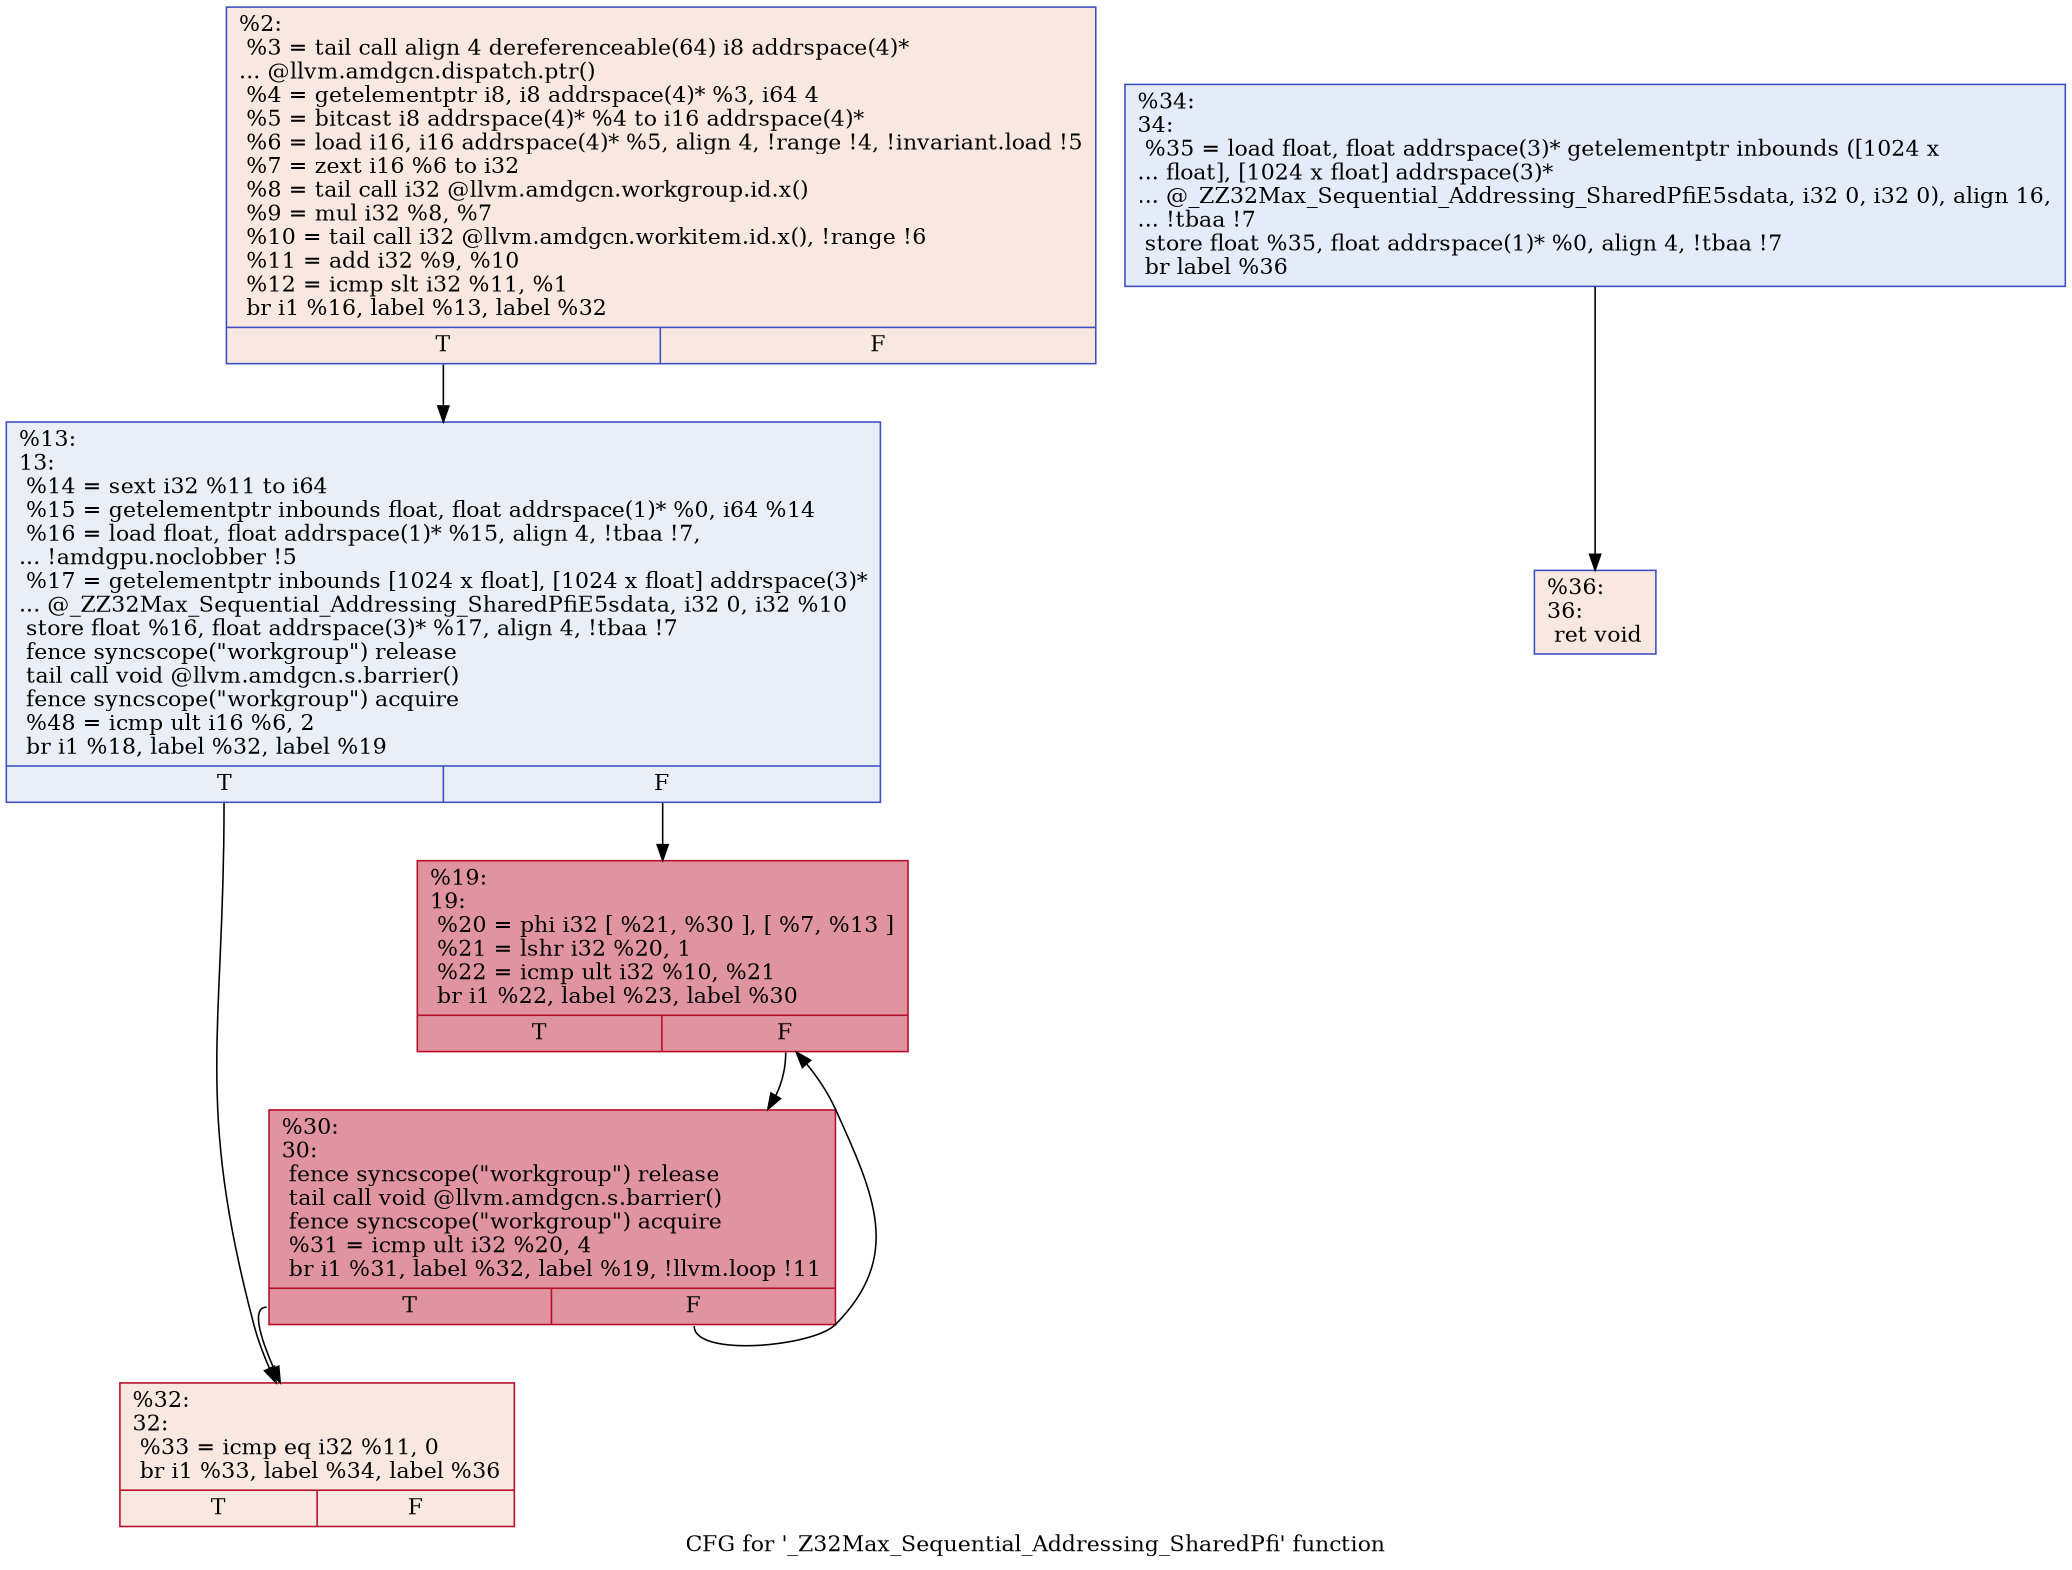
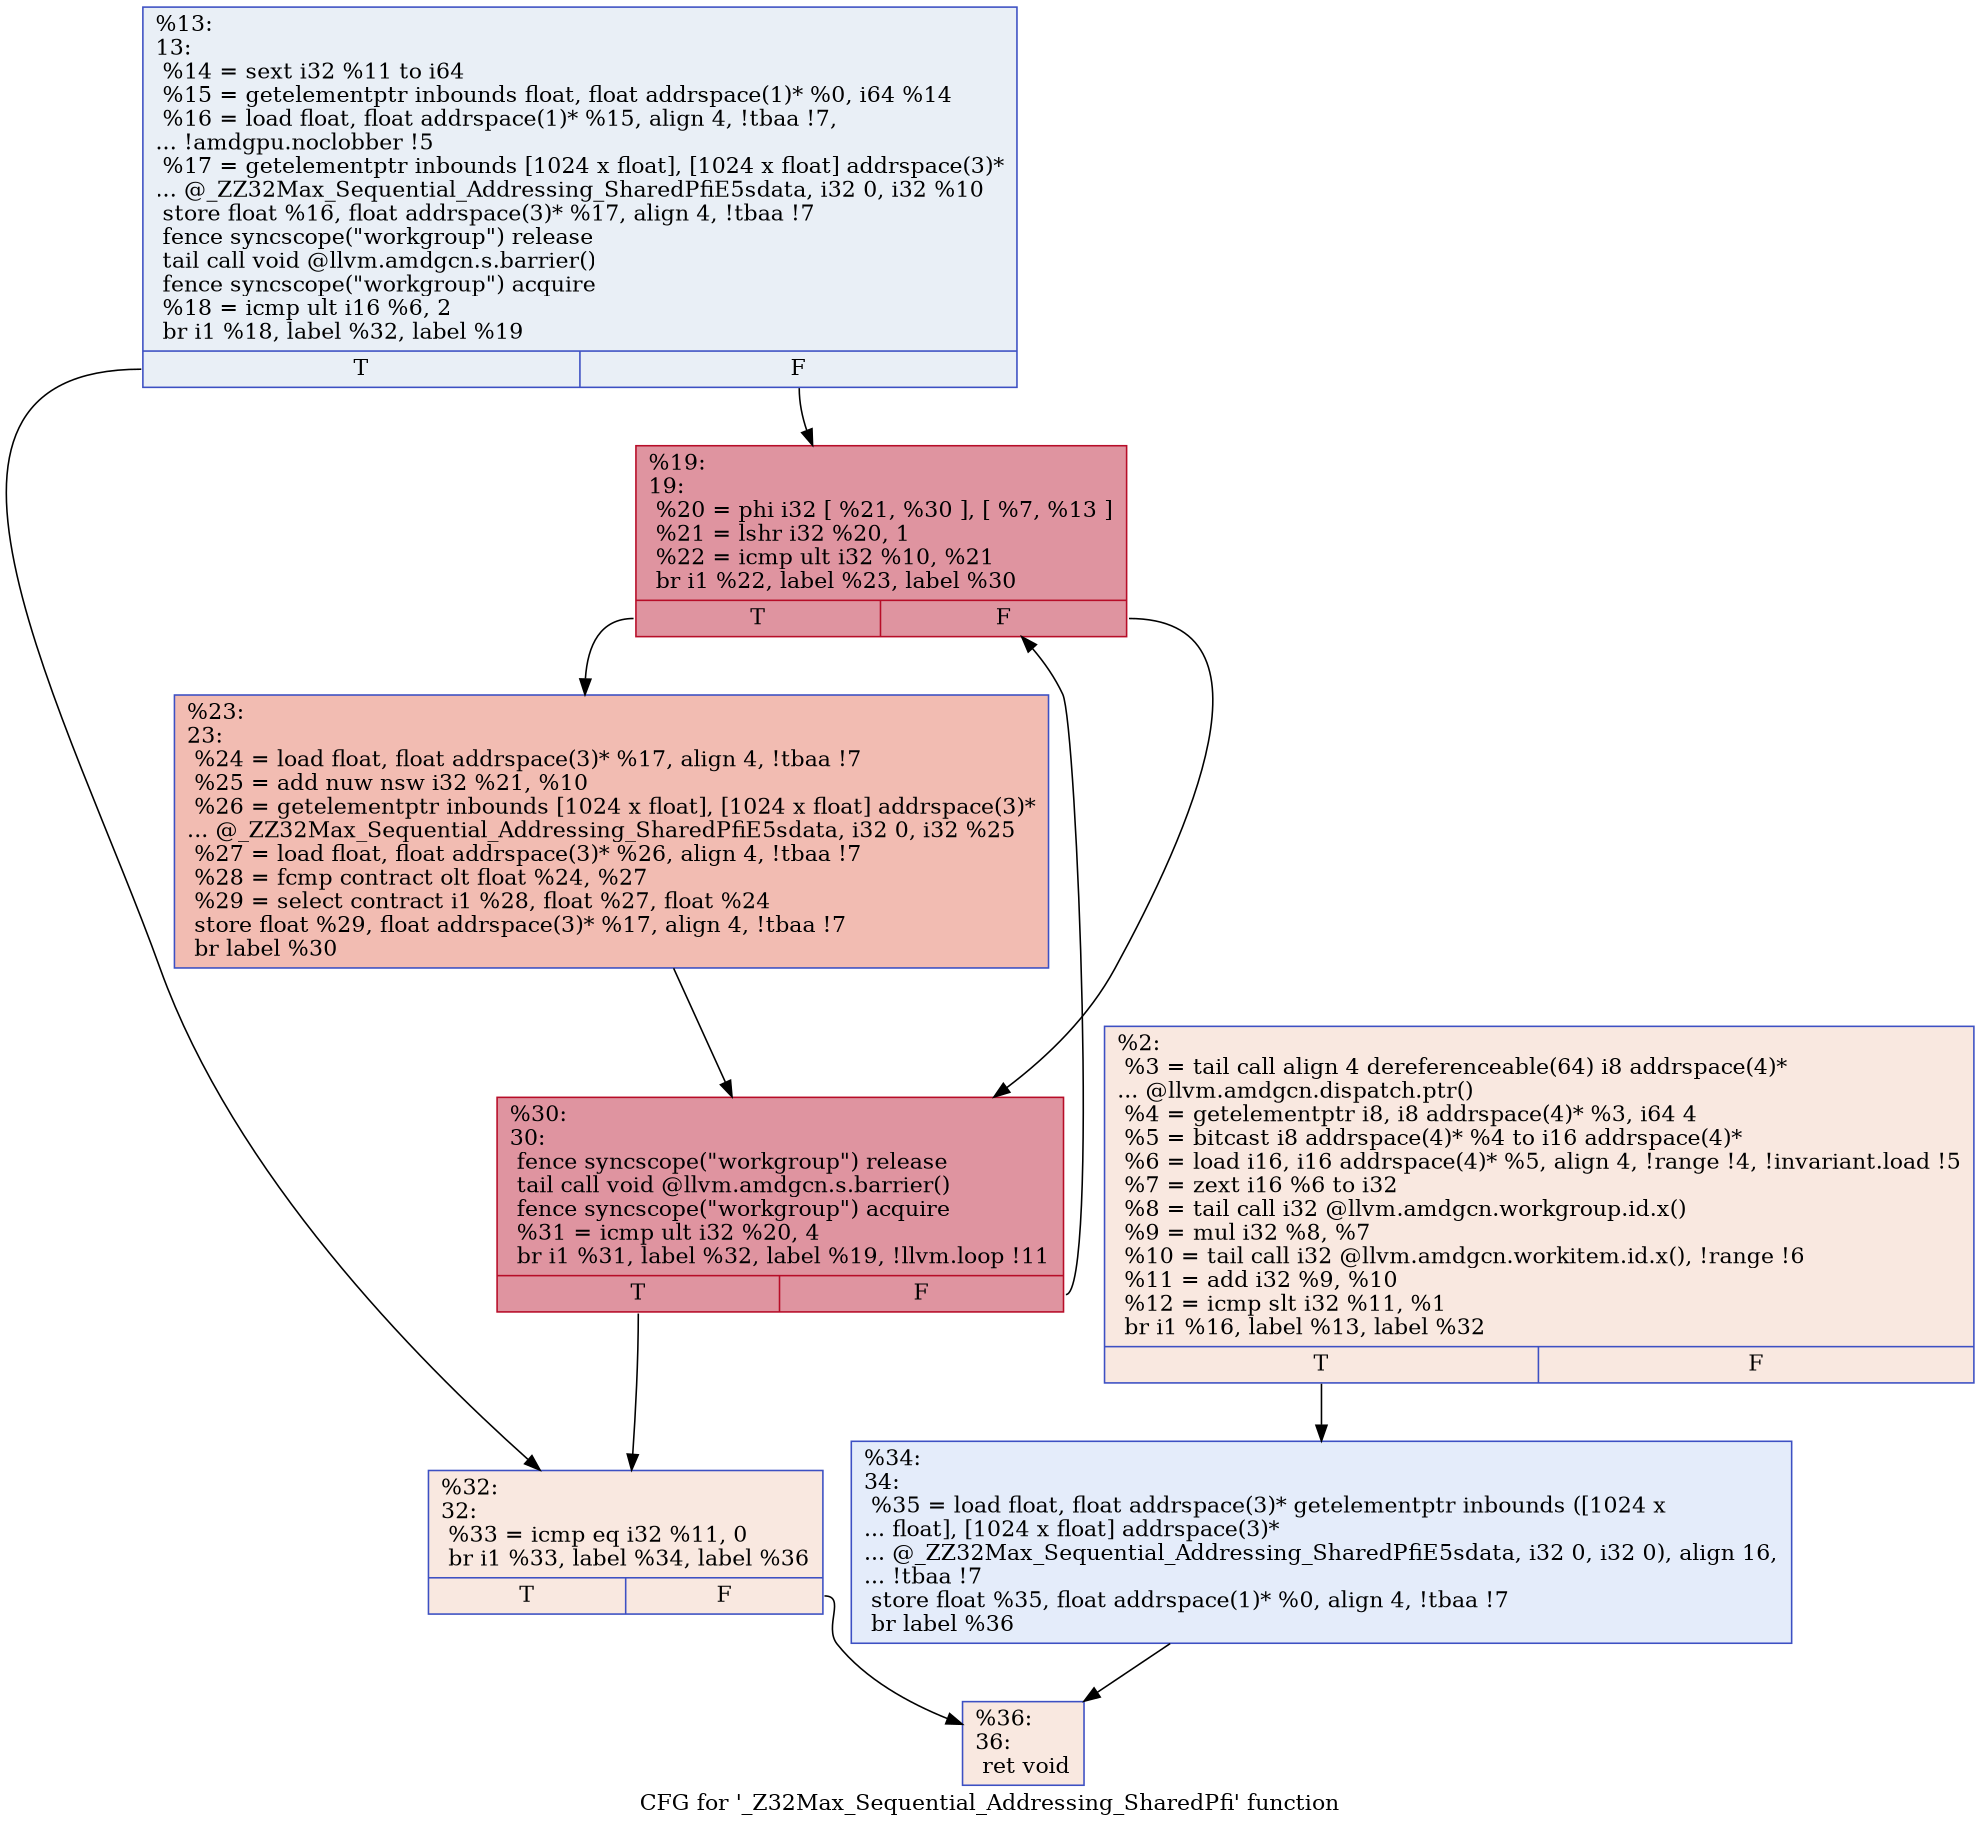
(443, 385) -> (1321, 1404)
(167, 723) -> (304, 308)
none -> (611, 831)
(317, 1455) -> (626, 1542)
none -> (865, 1672)
